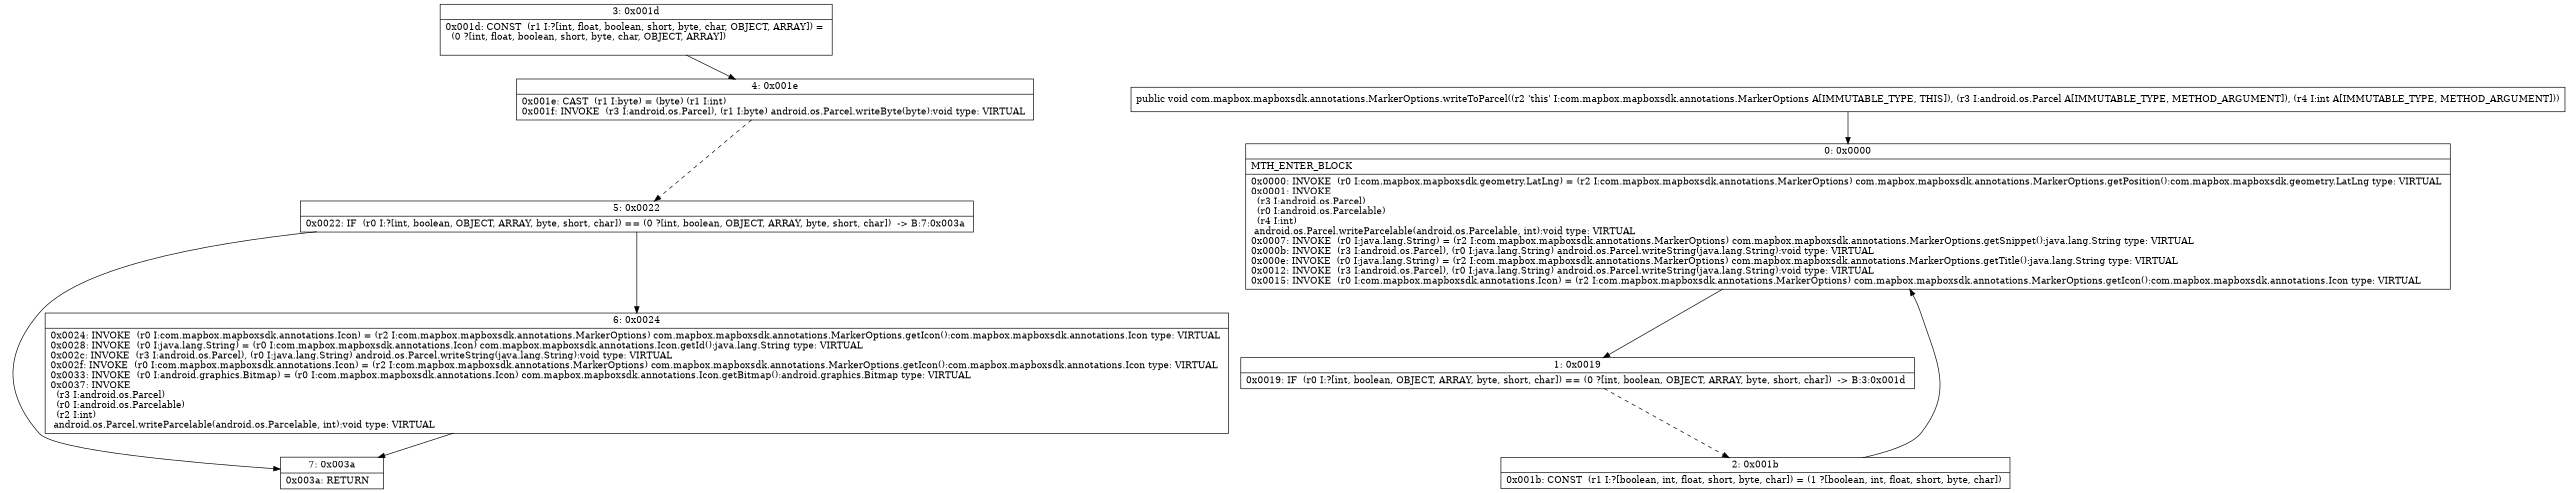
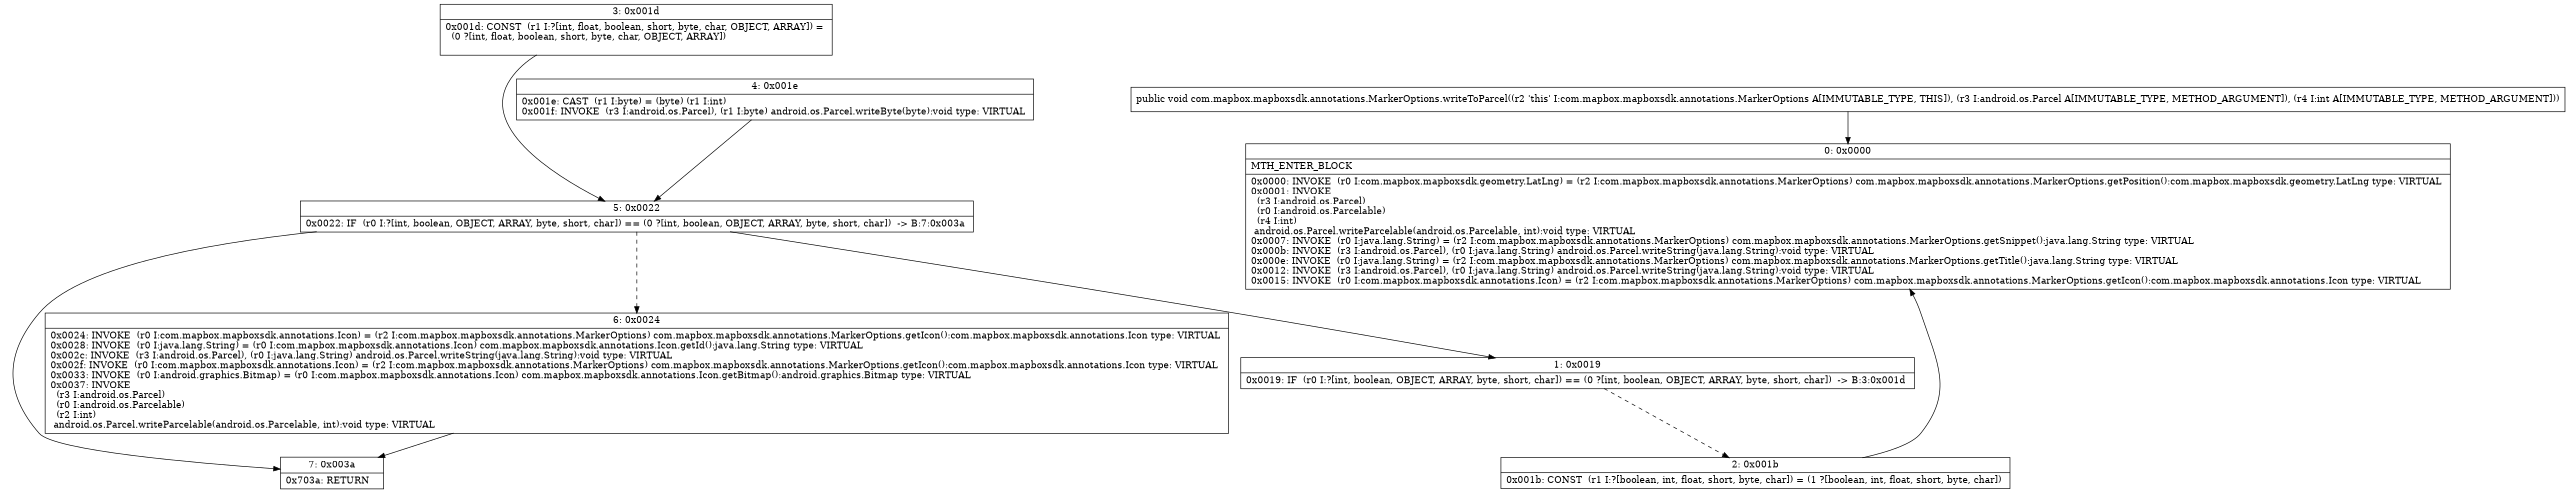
(708, 66) -> (518, 139)
(705, 158) -> (705, 158)
(637, 269) -> (637, 269)
(1666, 322) -> (1110, 292)
(332, 481) -> (332, 481)
